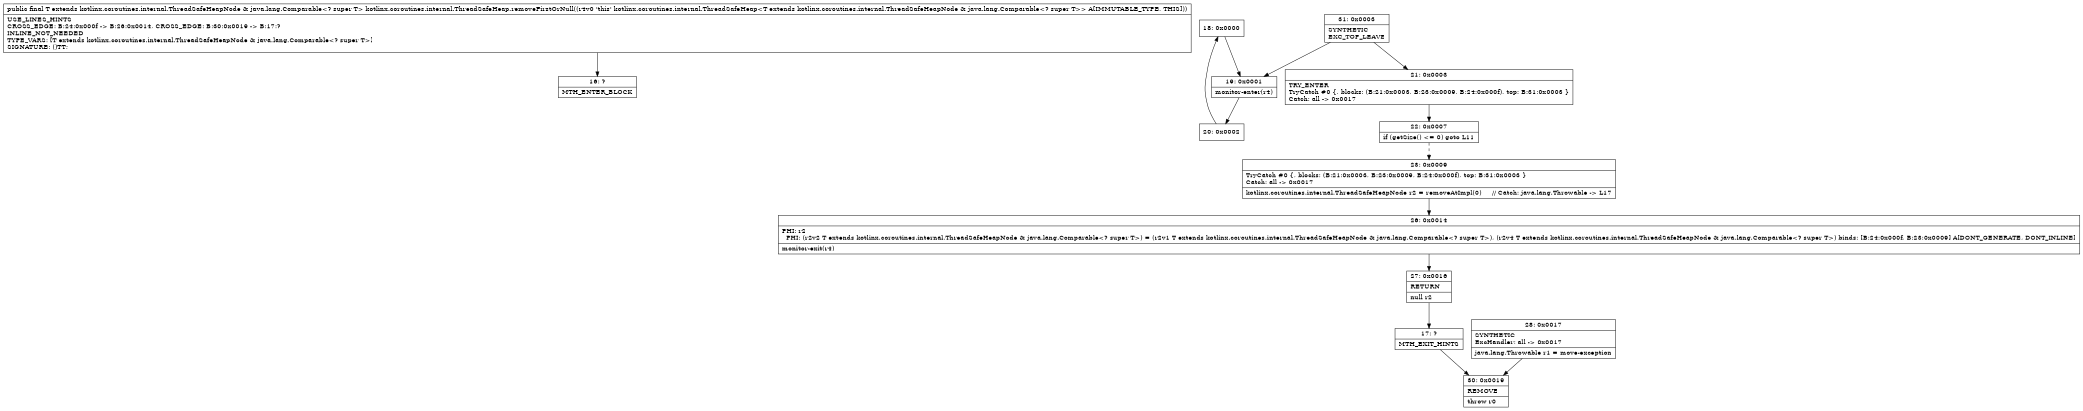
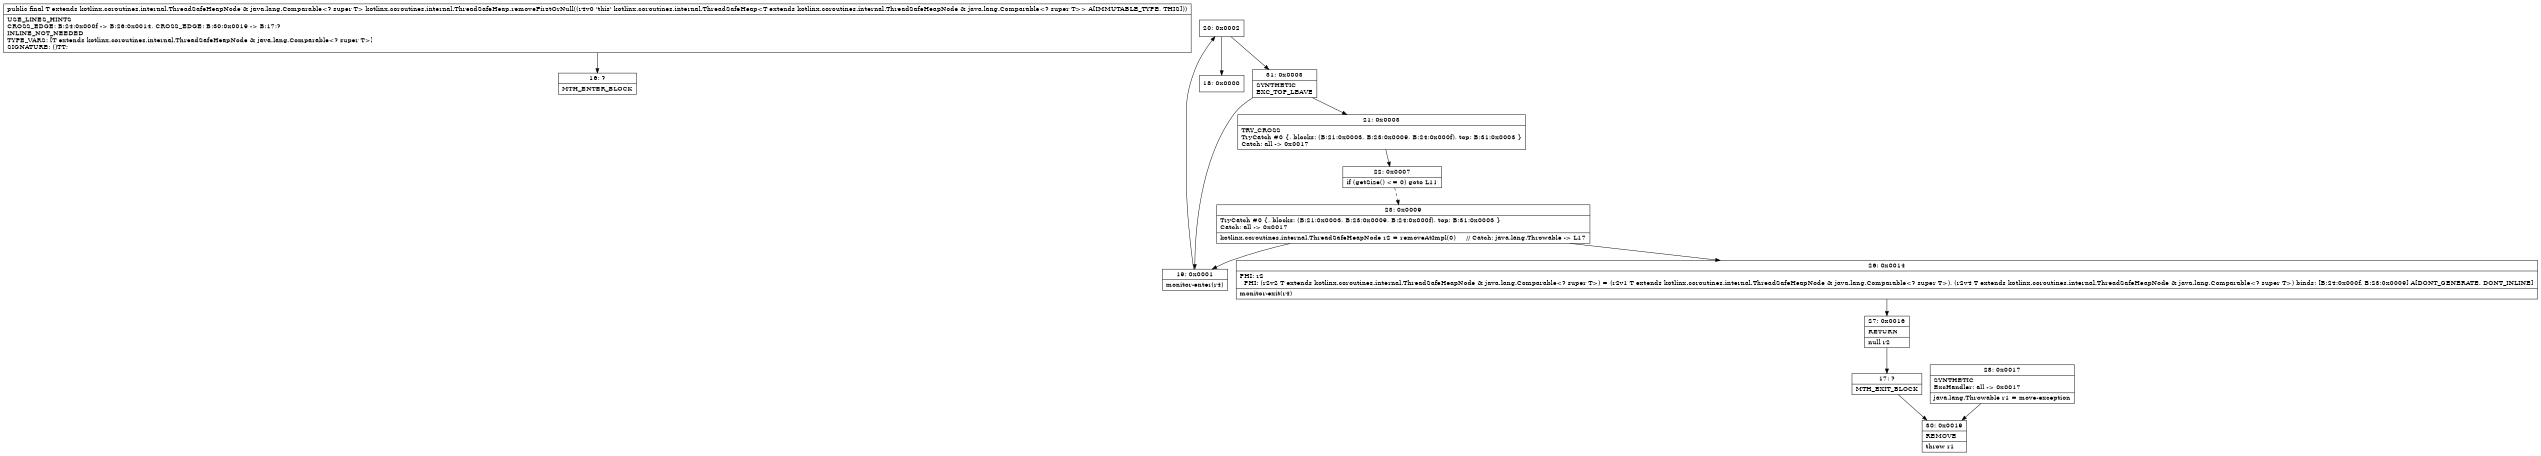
none -> (1248, 52)
(1232, 54) -> (1253, 253)
(1309, 85) -> (1261, 130)
(1429, 344) -> (1887, 389)
(1482, 402) -> (1940, 447)
